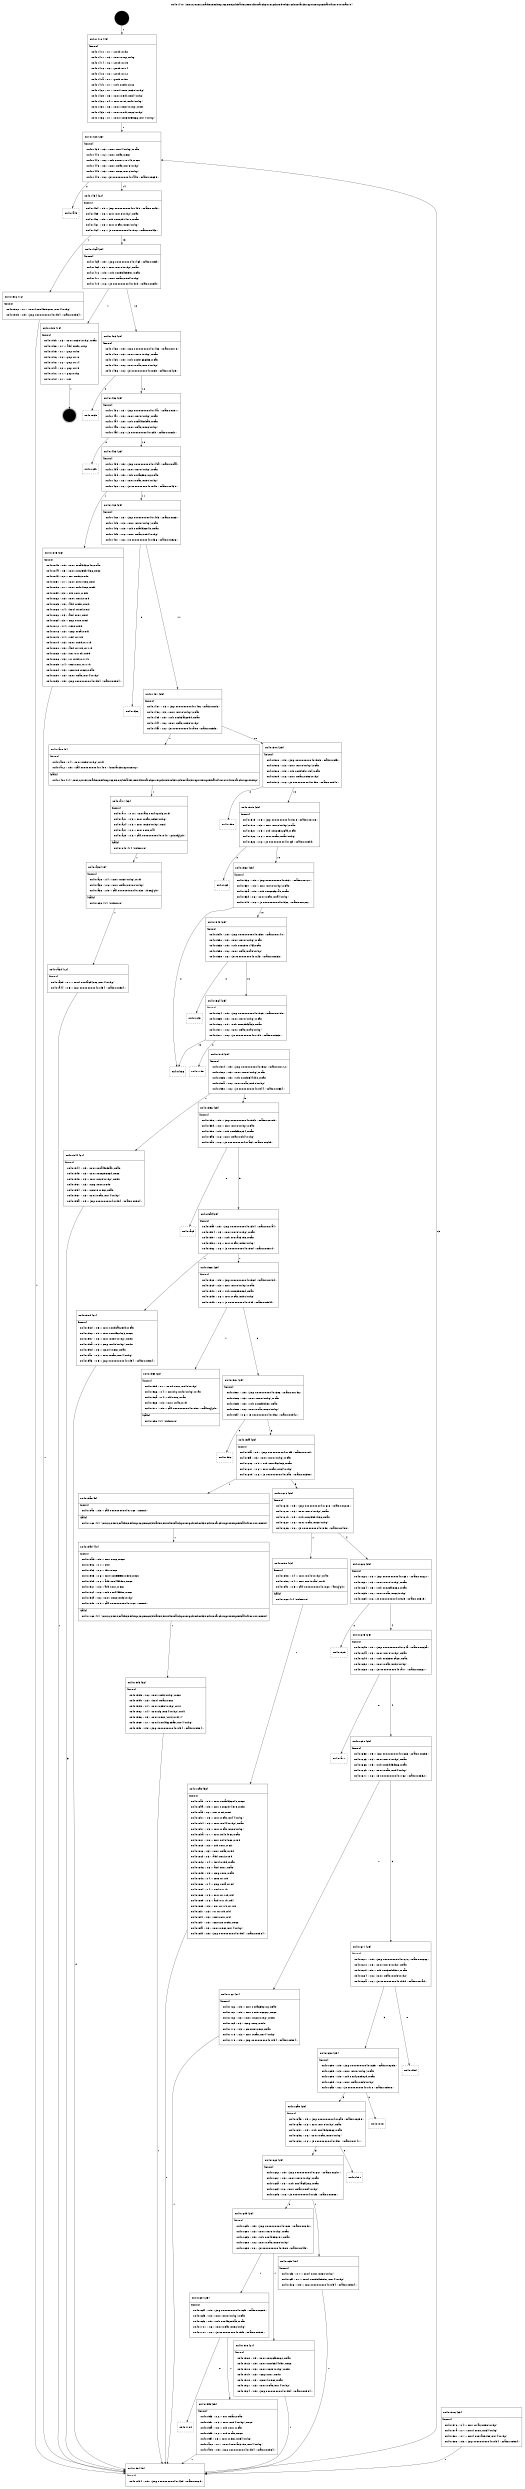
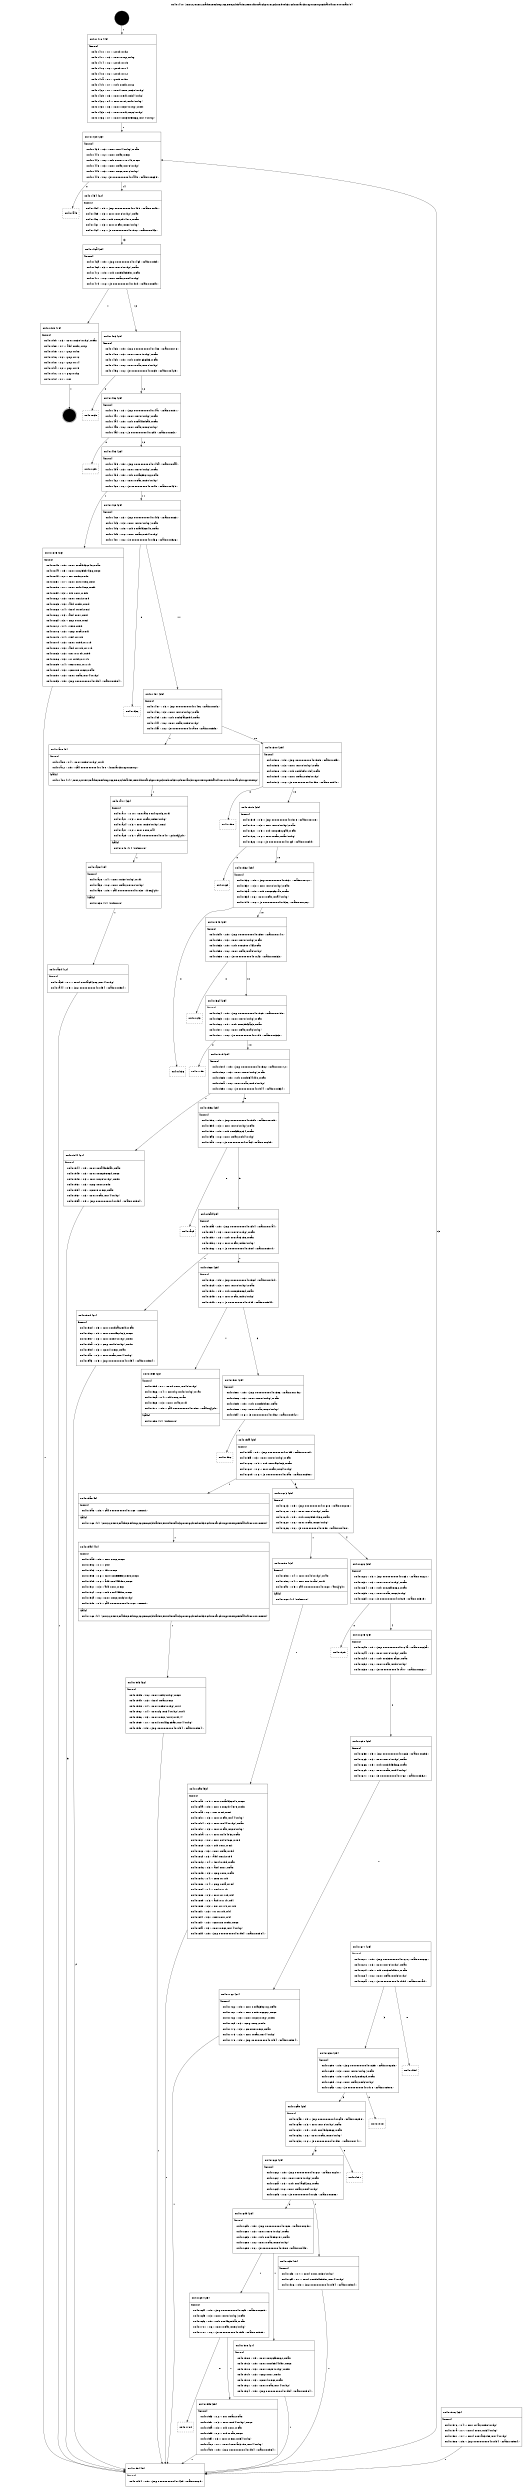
(43, 306) -> none
(189, 1049) -> (248, 1044)
(269, 1426) -> none
(339, 1758) -> none
(391, 1860) -> none
